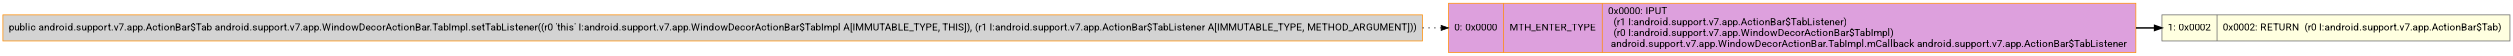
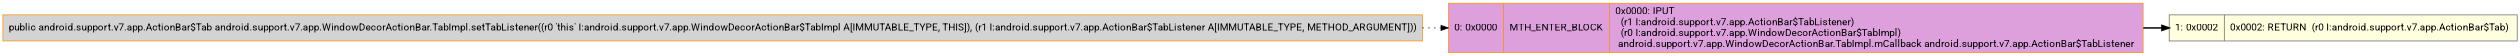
(1553, 28) -> (1557, 28)
